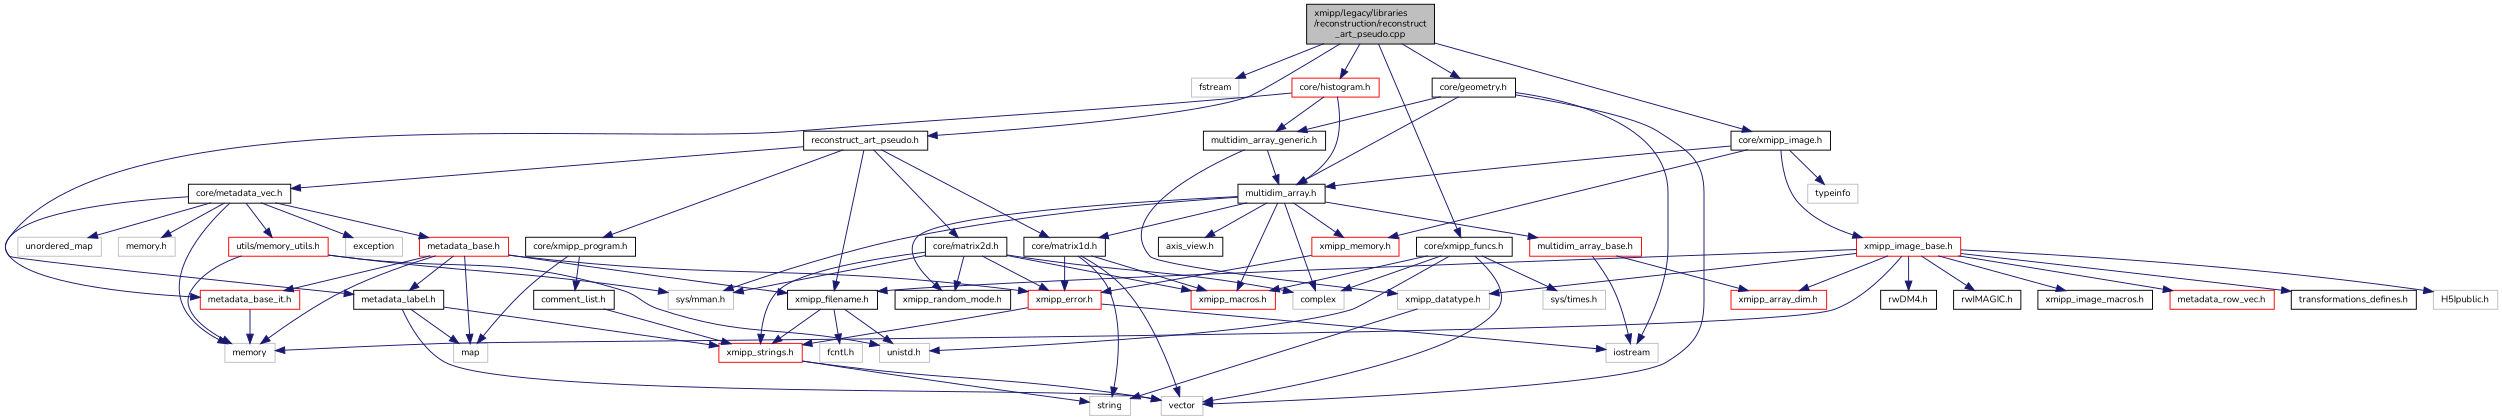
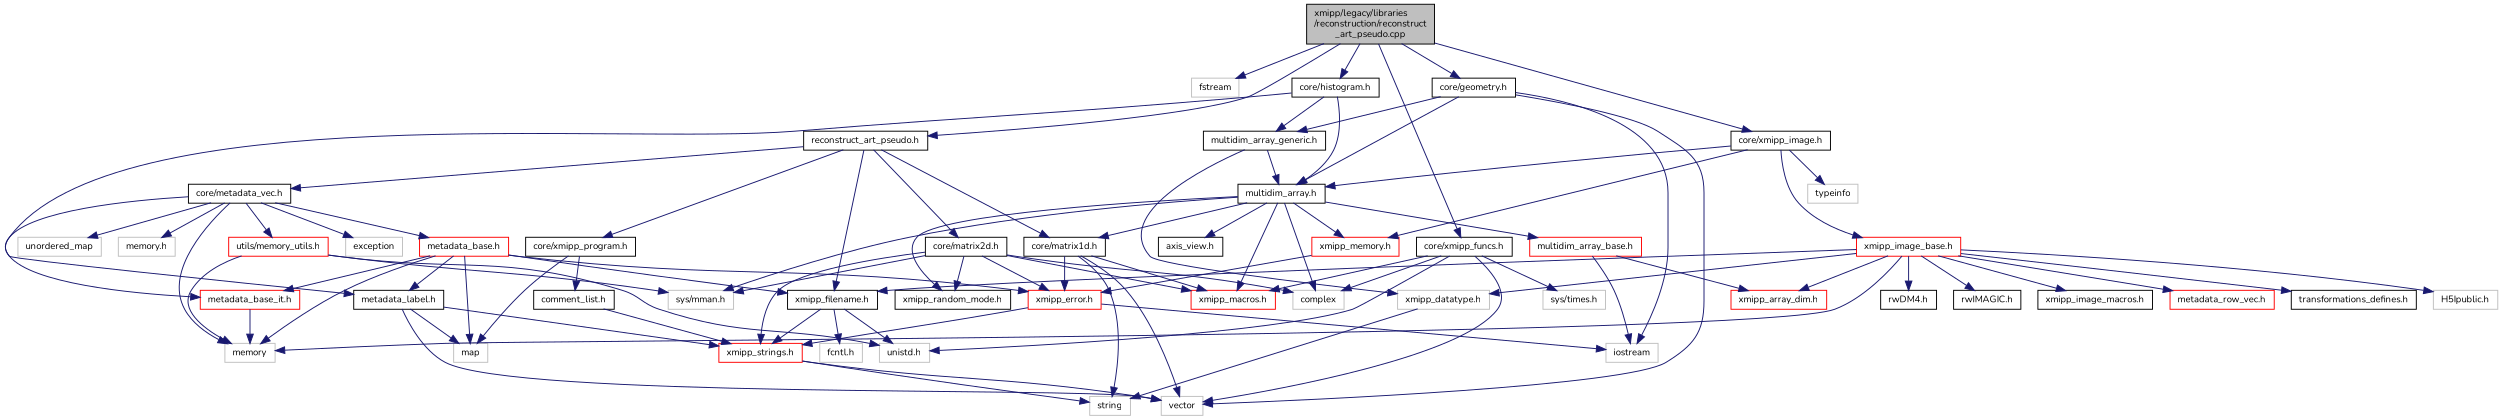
(1335, 88) -> (1335, 88)
